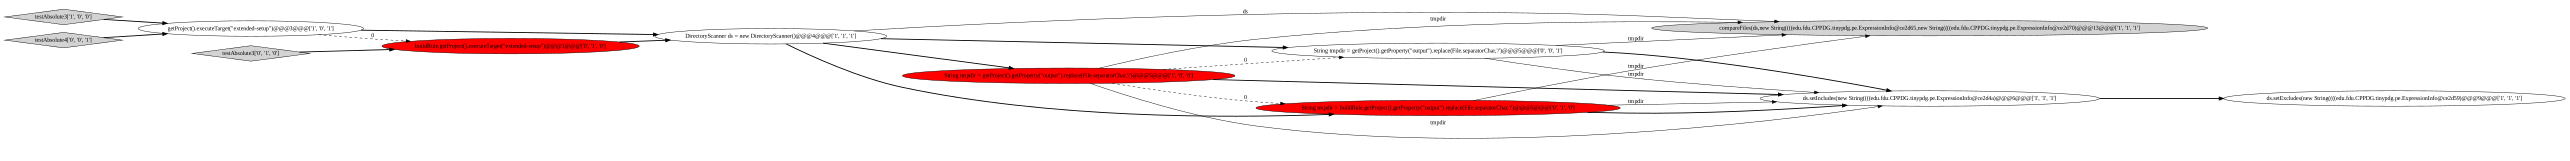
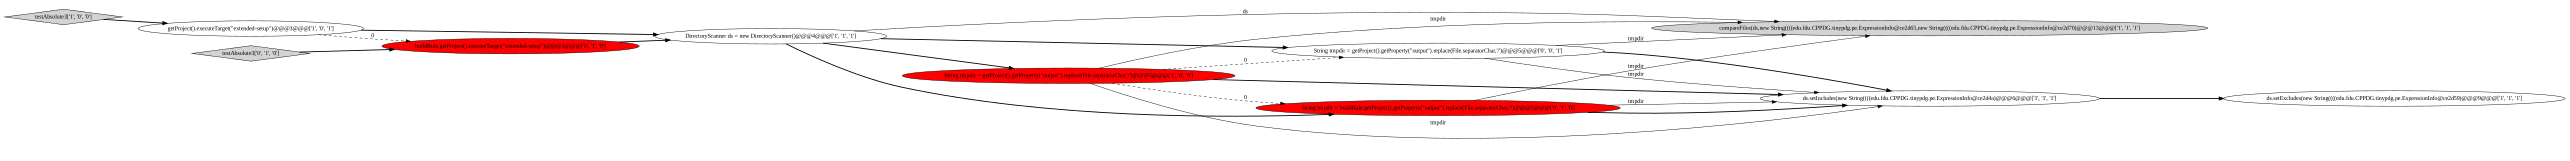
(64, 40) -> none
